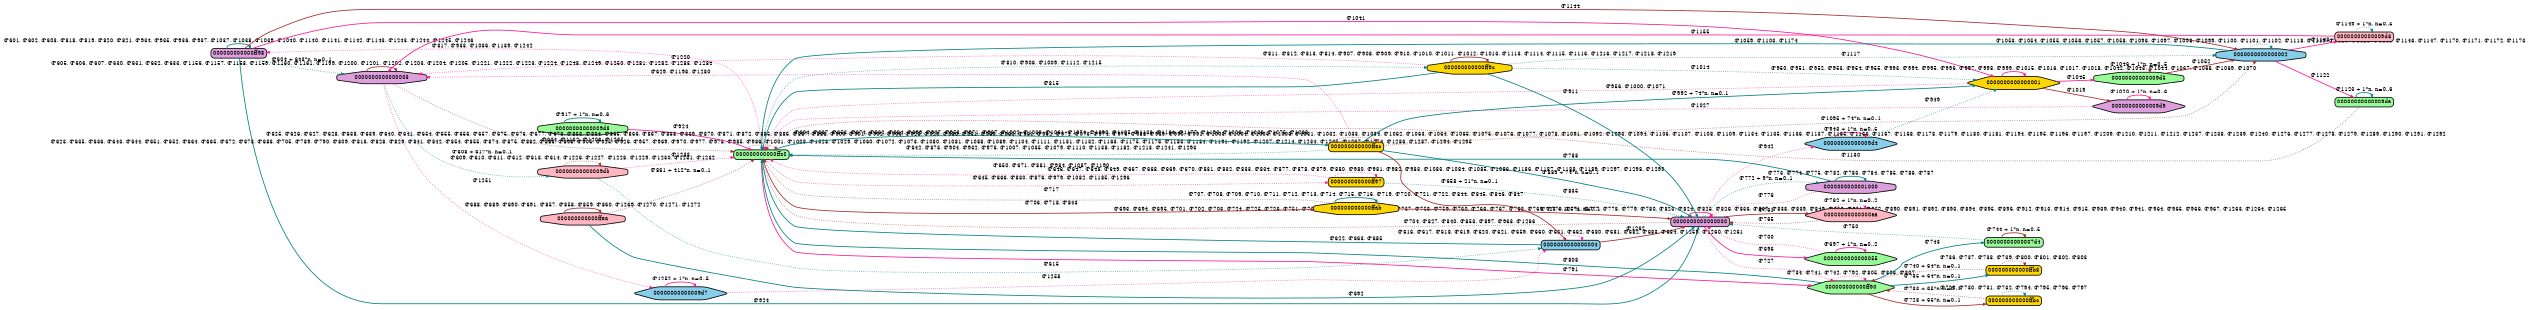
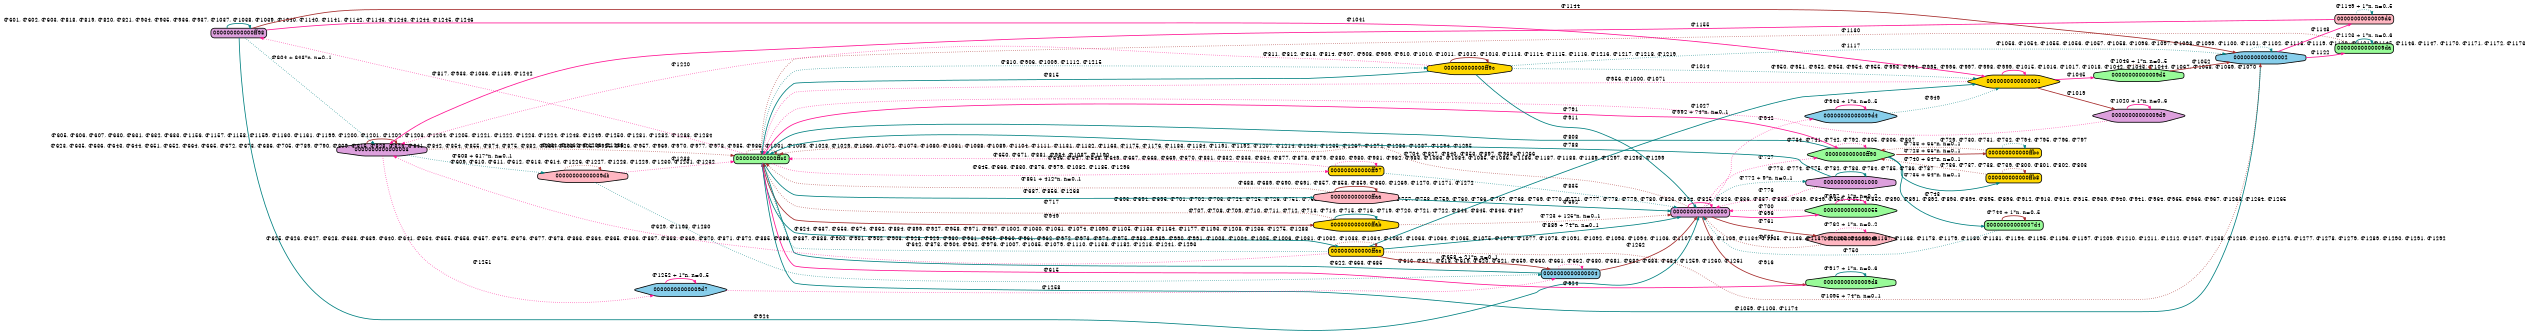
none -> (1031, 198)
(1051, 203) -> (1051, 217)
(1534, 212) -> (1533, 222)
none -> (1740, 269)
